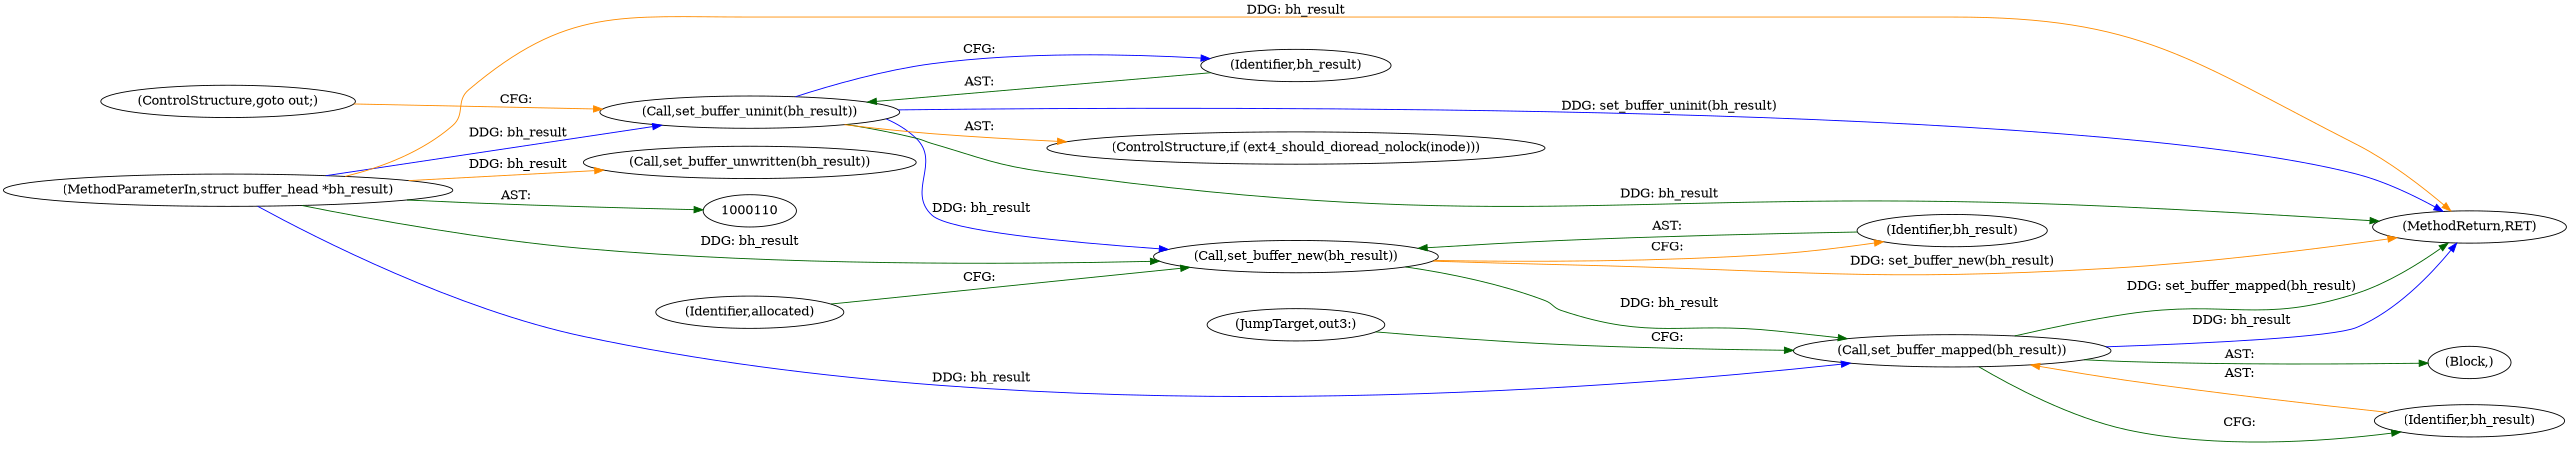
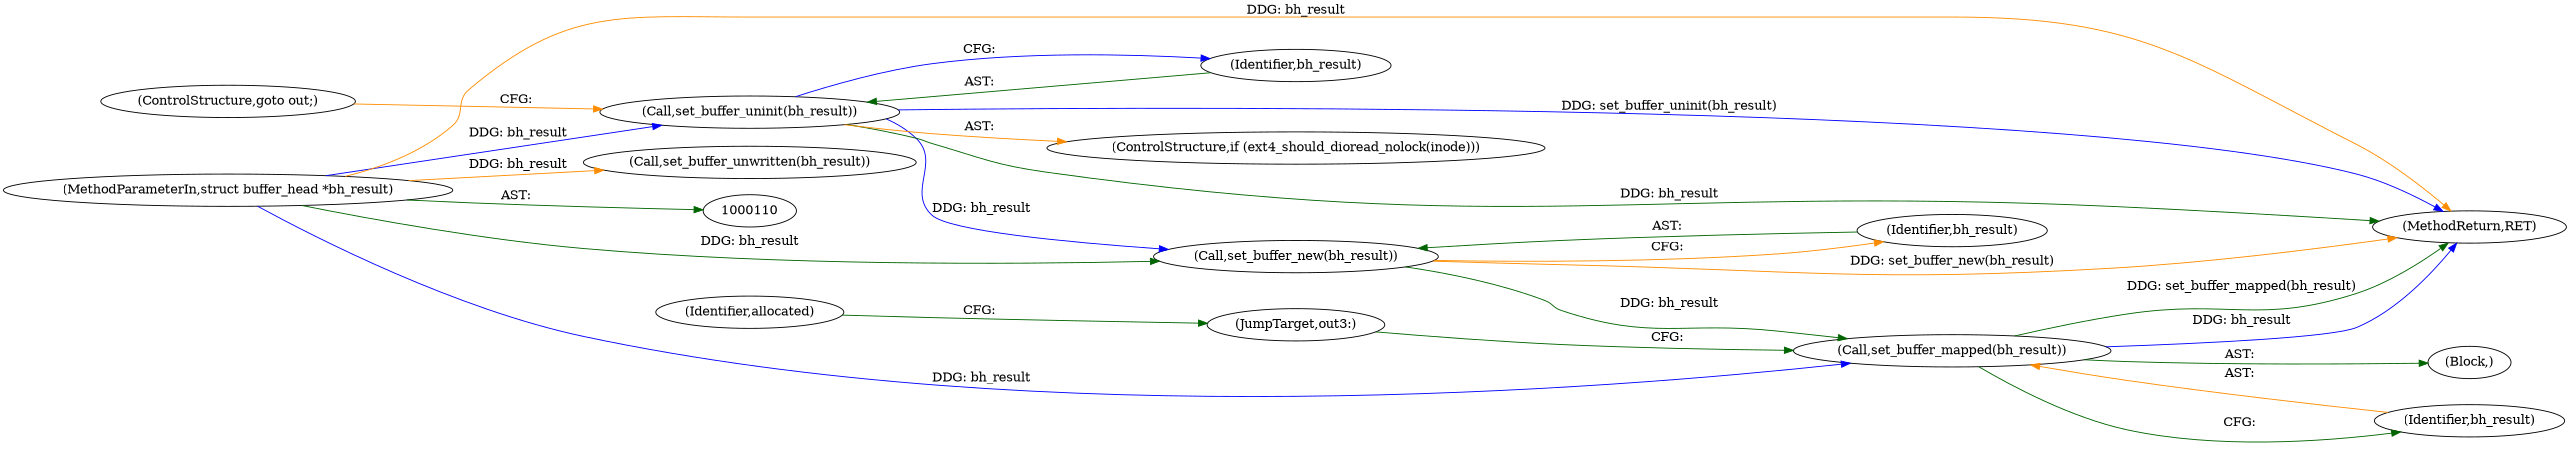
(1006, 286) -> (1020, 320)
